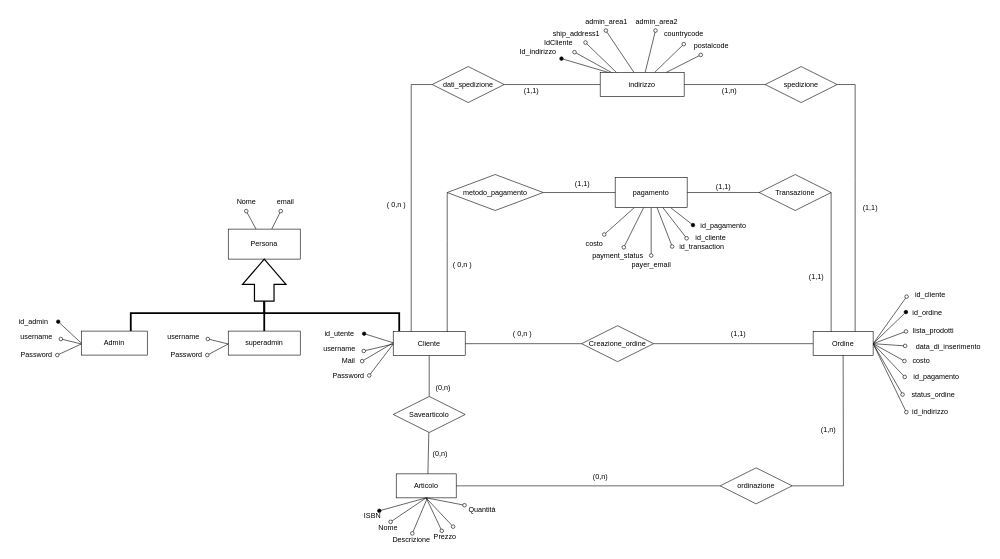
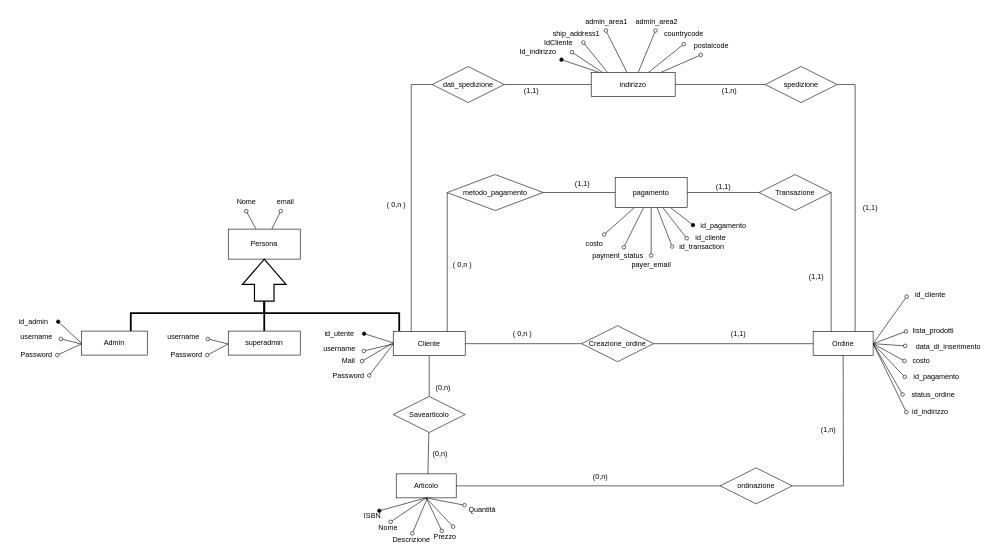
(642, 84) -> (633, 84)
(927, 312) -> none
(881, 336) -> none
